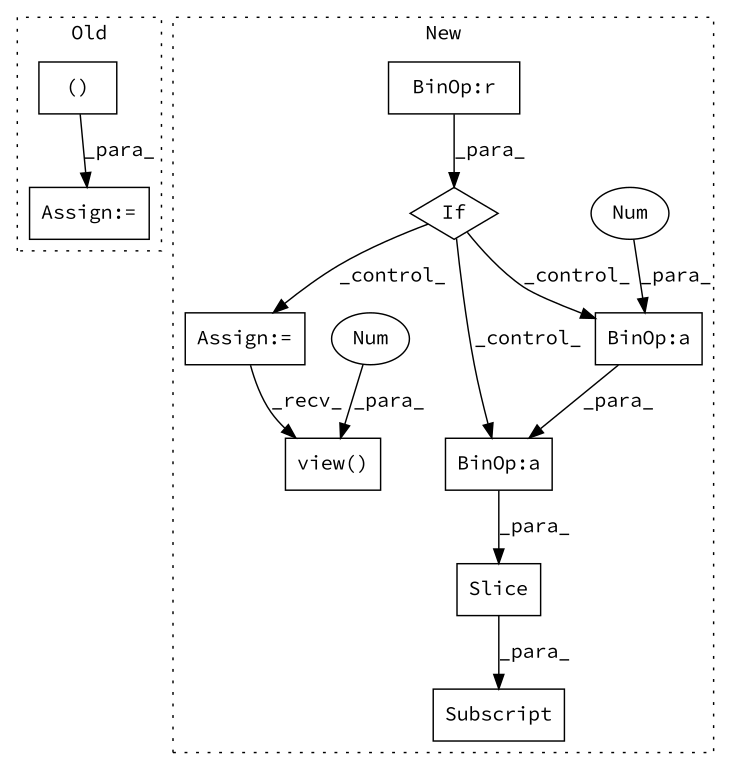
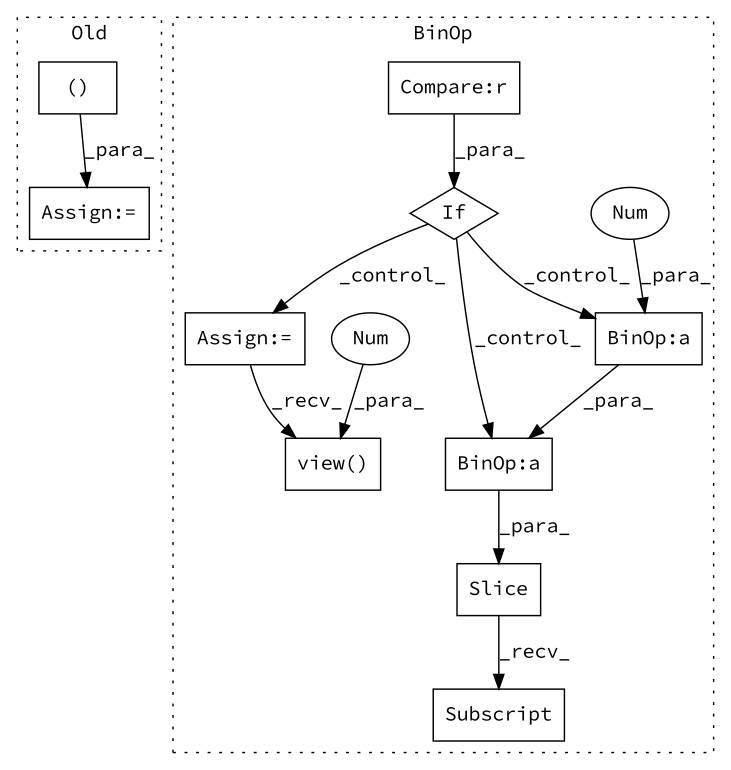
(443, 34) -> (443, 34)
(454, 88) -> (454, 88)
(535, 652) -> (535, 652)
